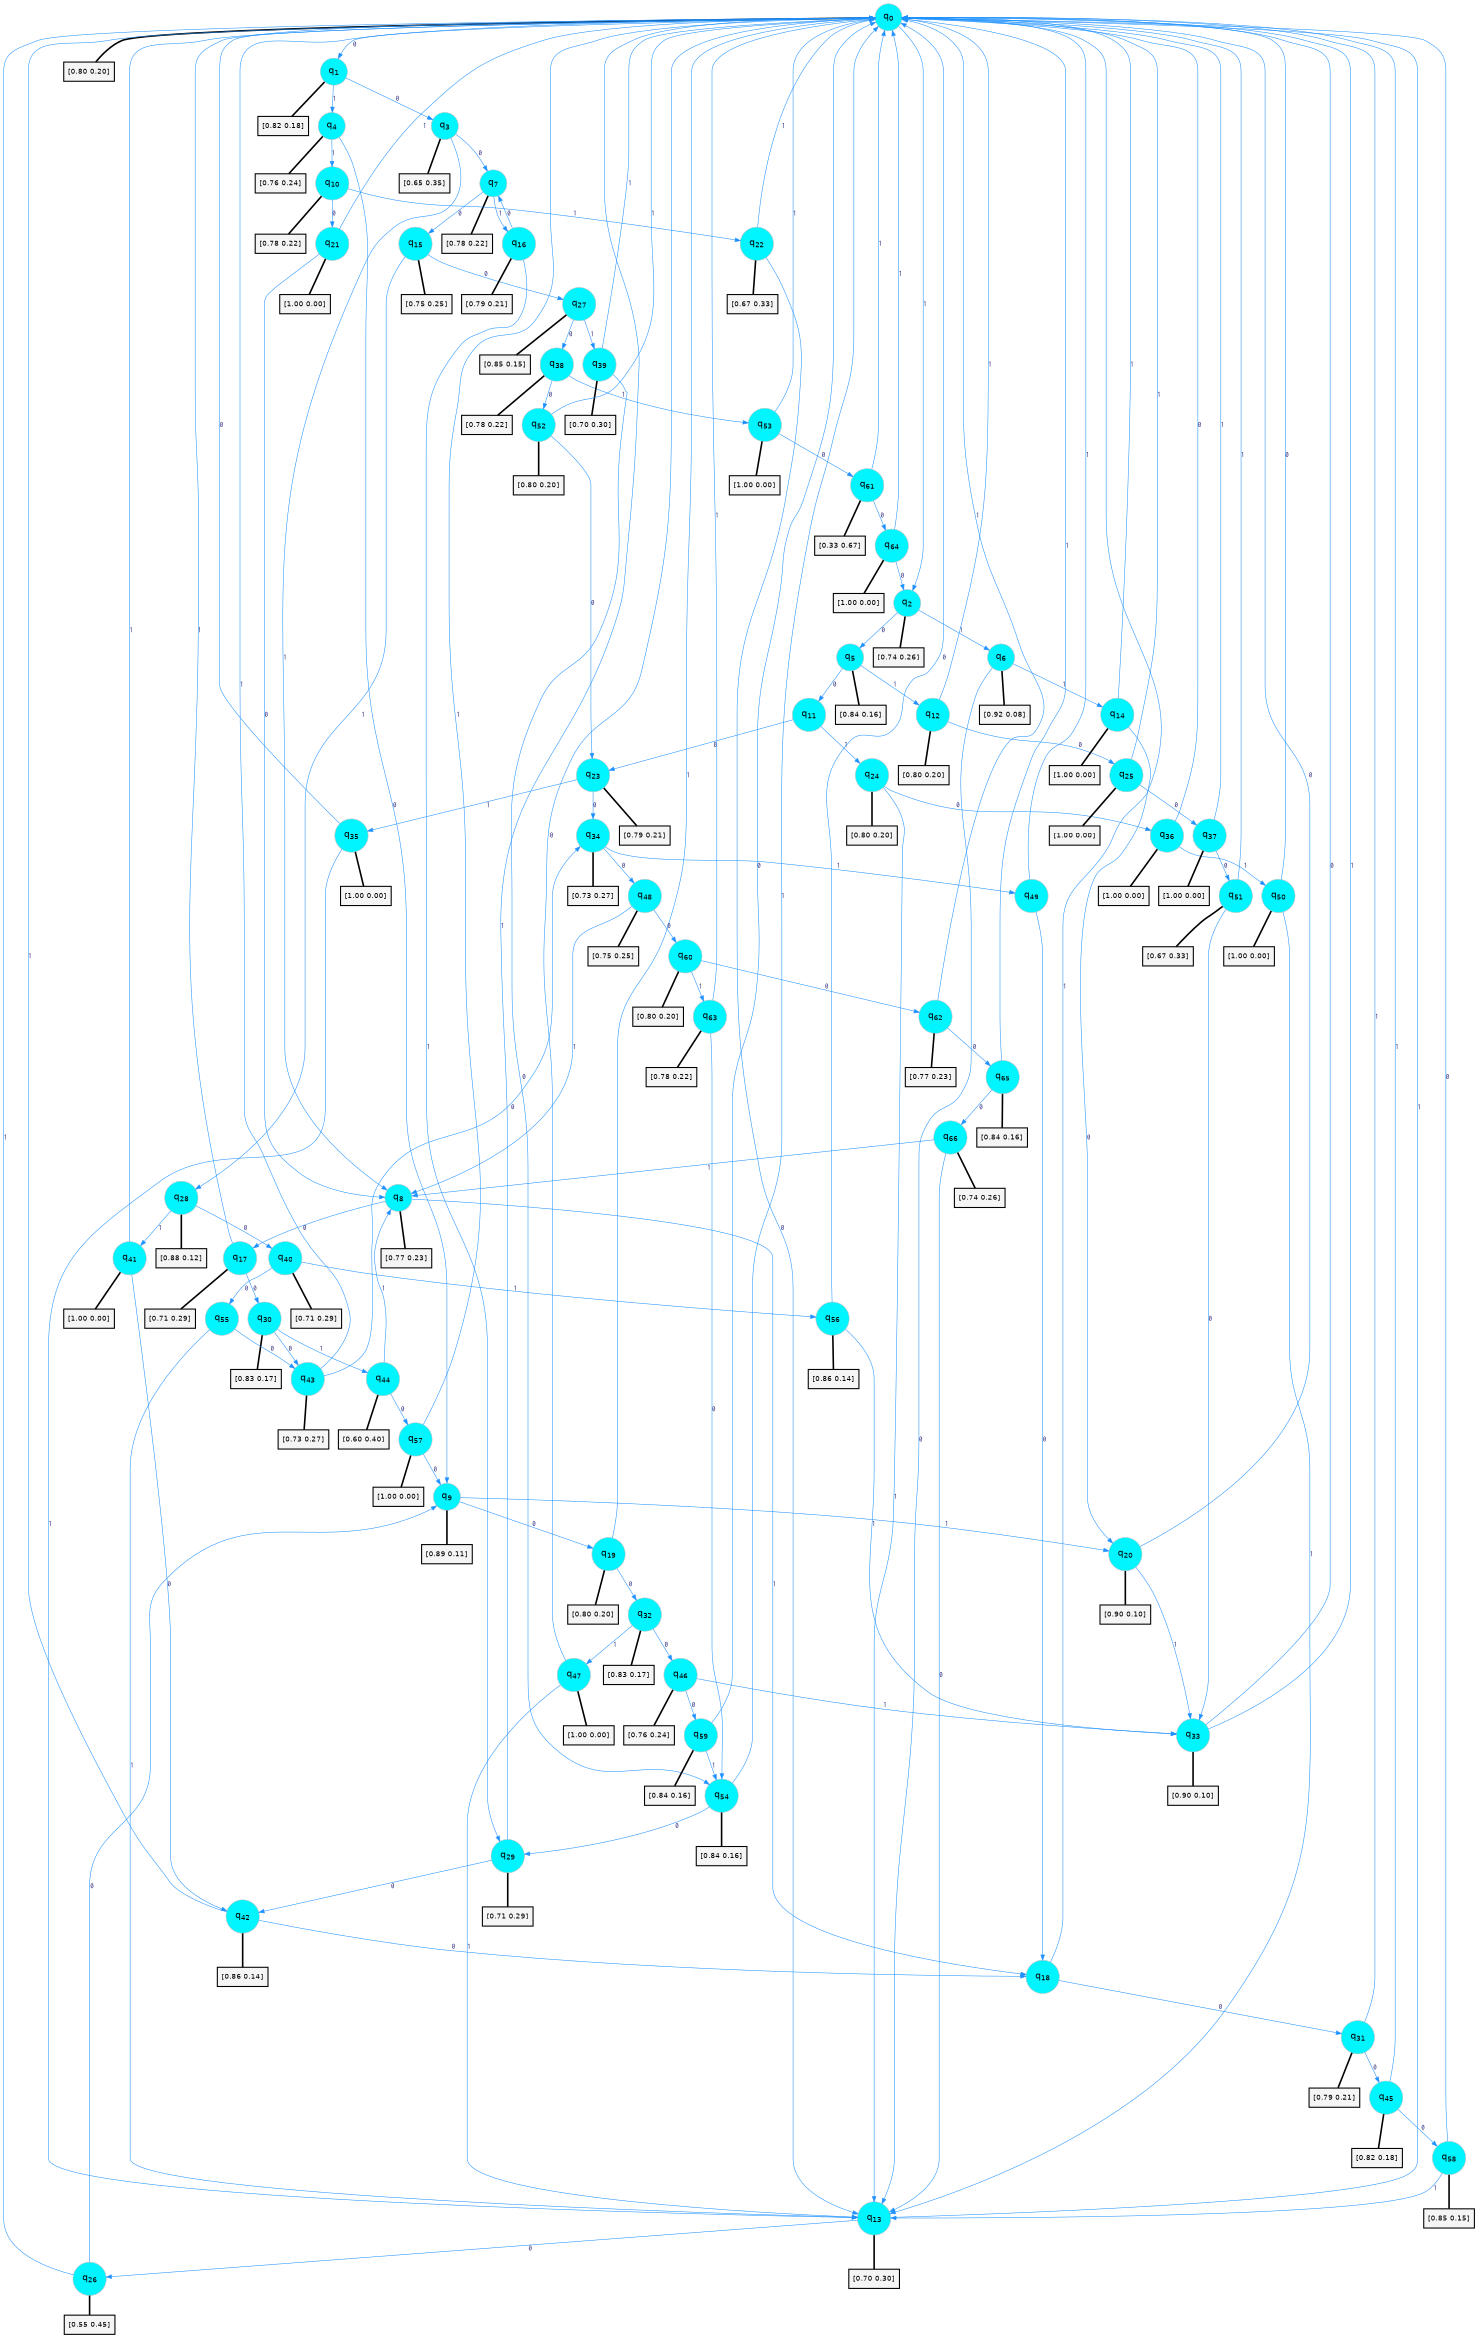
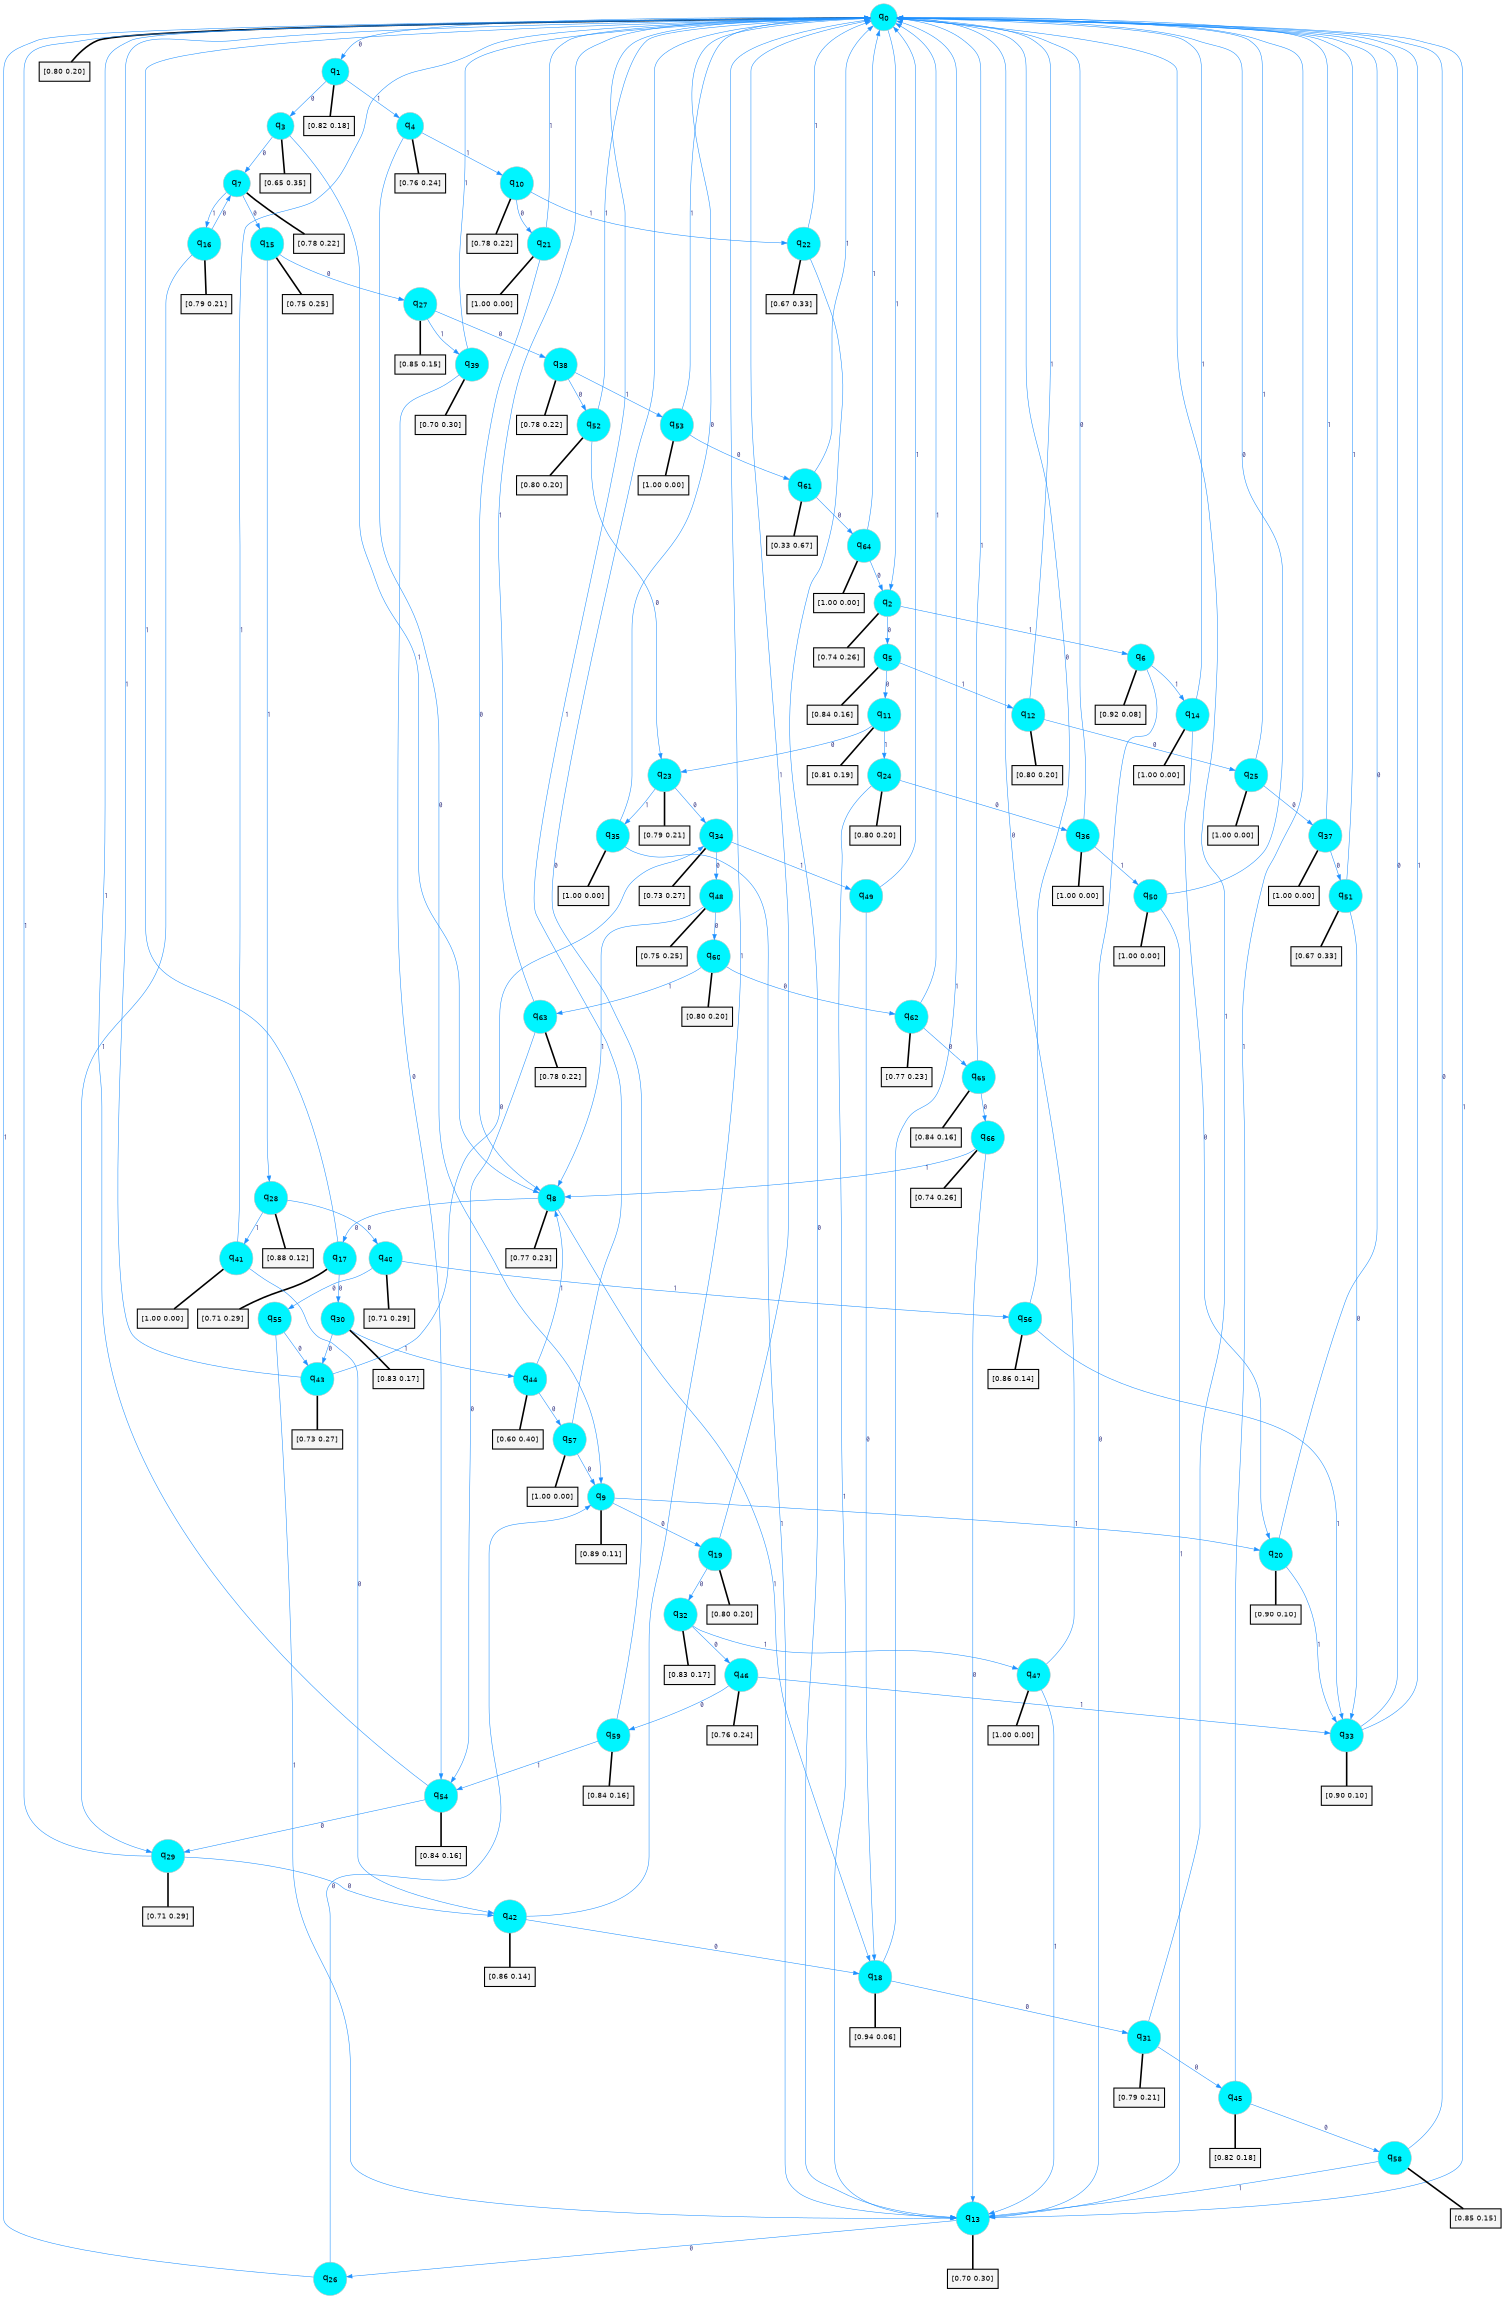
none -> (833, 775)
none -> (875, 2037)
(90, 2325) -> none
